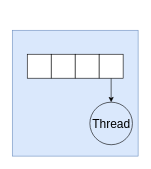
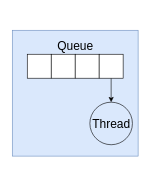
none -> (75, 45)
